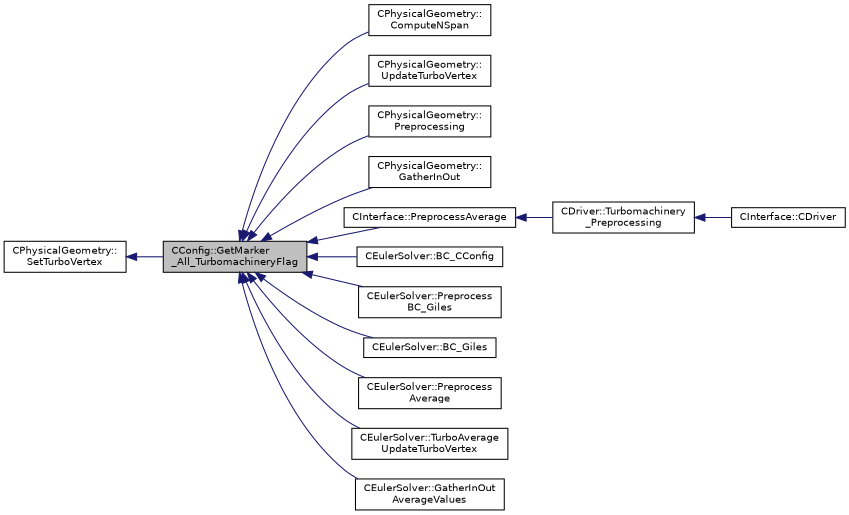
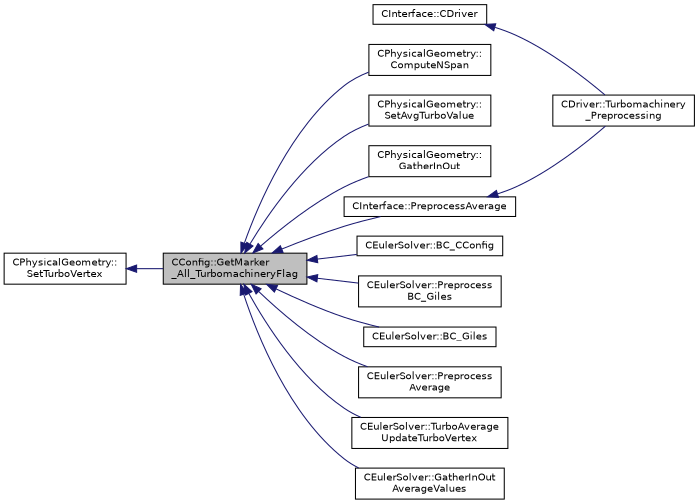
(430, 71) -> none
(430, 121) -> (430, 111)
(718, 218) -> (553, 56)
